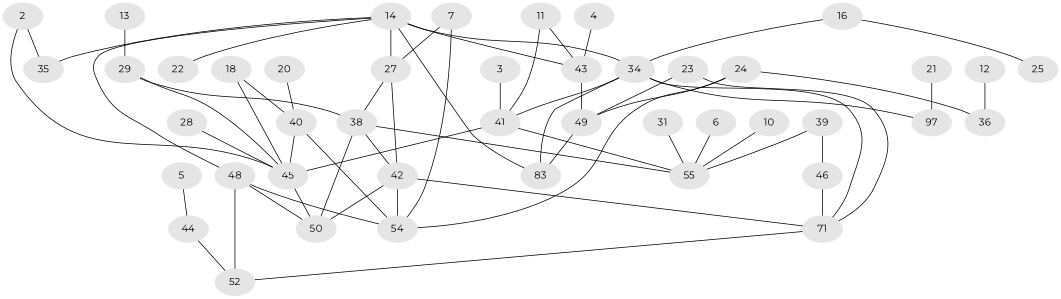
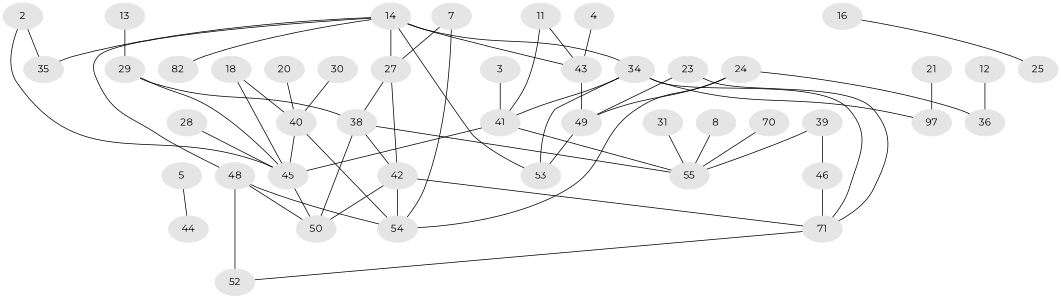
(735, 36) -> none
(178, 69) -> (178, 69)
none -> (338, 69)
(716, 123) -> (716, 123)
(769, 123) -> (769, 123)
(541, 176) -> (541, 176)
(212, 256) -> none
